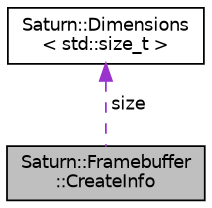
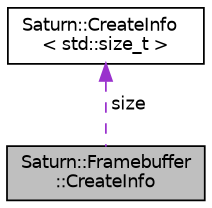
(106, 36) -> (106, 36)
